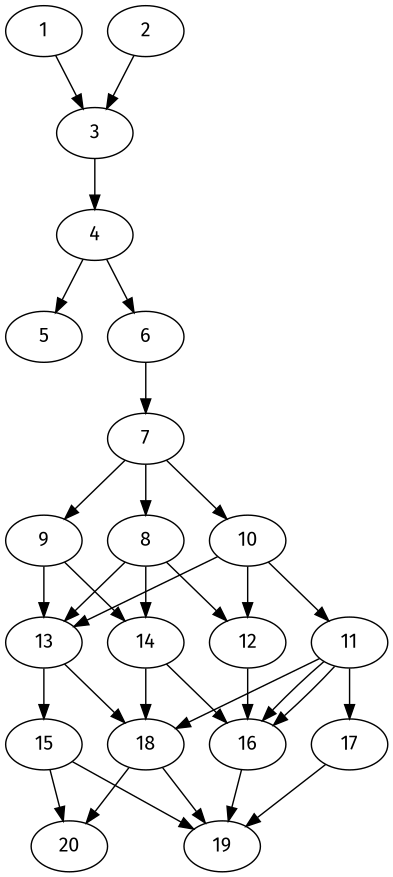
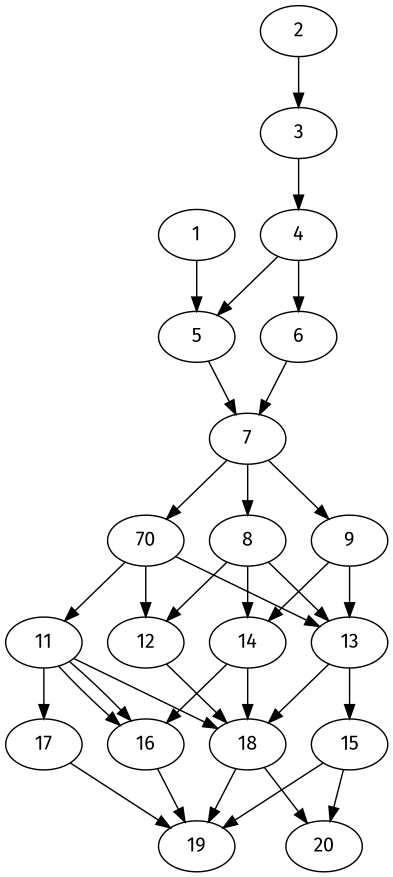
(66, 76) -> (197, 279)
none -> (219, 381)
(248, 541) -> (146, 541)
(248, 684) -> (190, 687)
